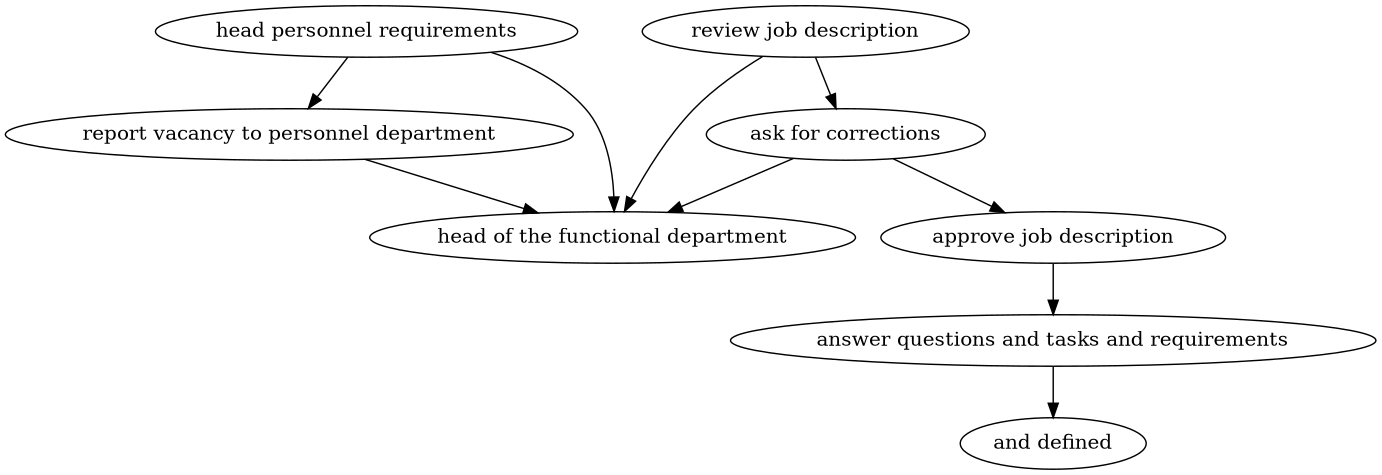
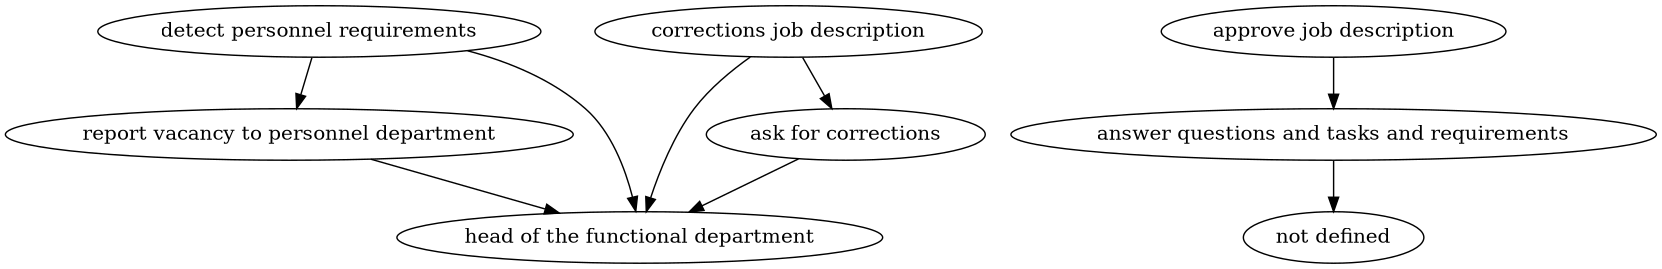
(367, 31) -> (319, 31)
(806, 31) -> (789, 31)
(943, 183) -> none
(1053, 443) -> (1334, 237)
